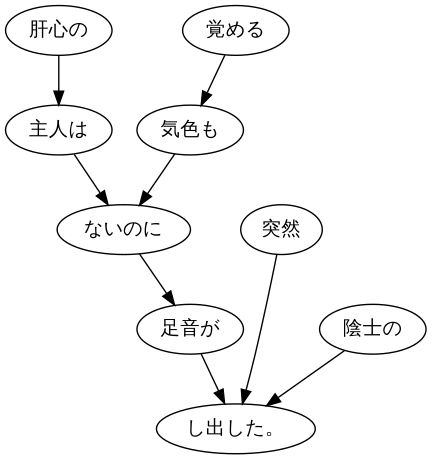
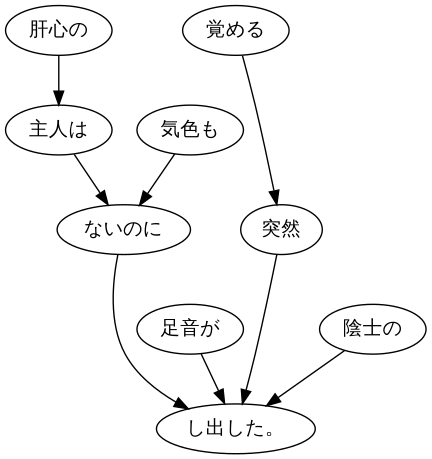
(216, 74) -> (259, 123)
(153, 274) -> (119, 340)
